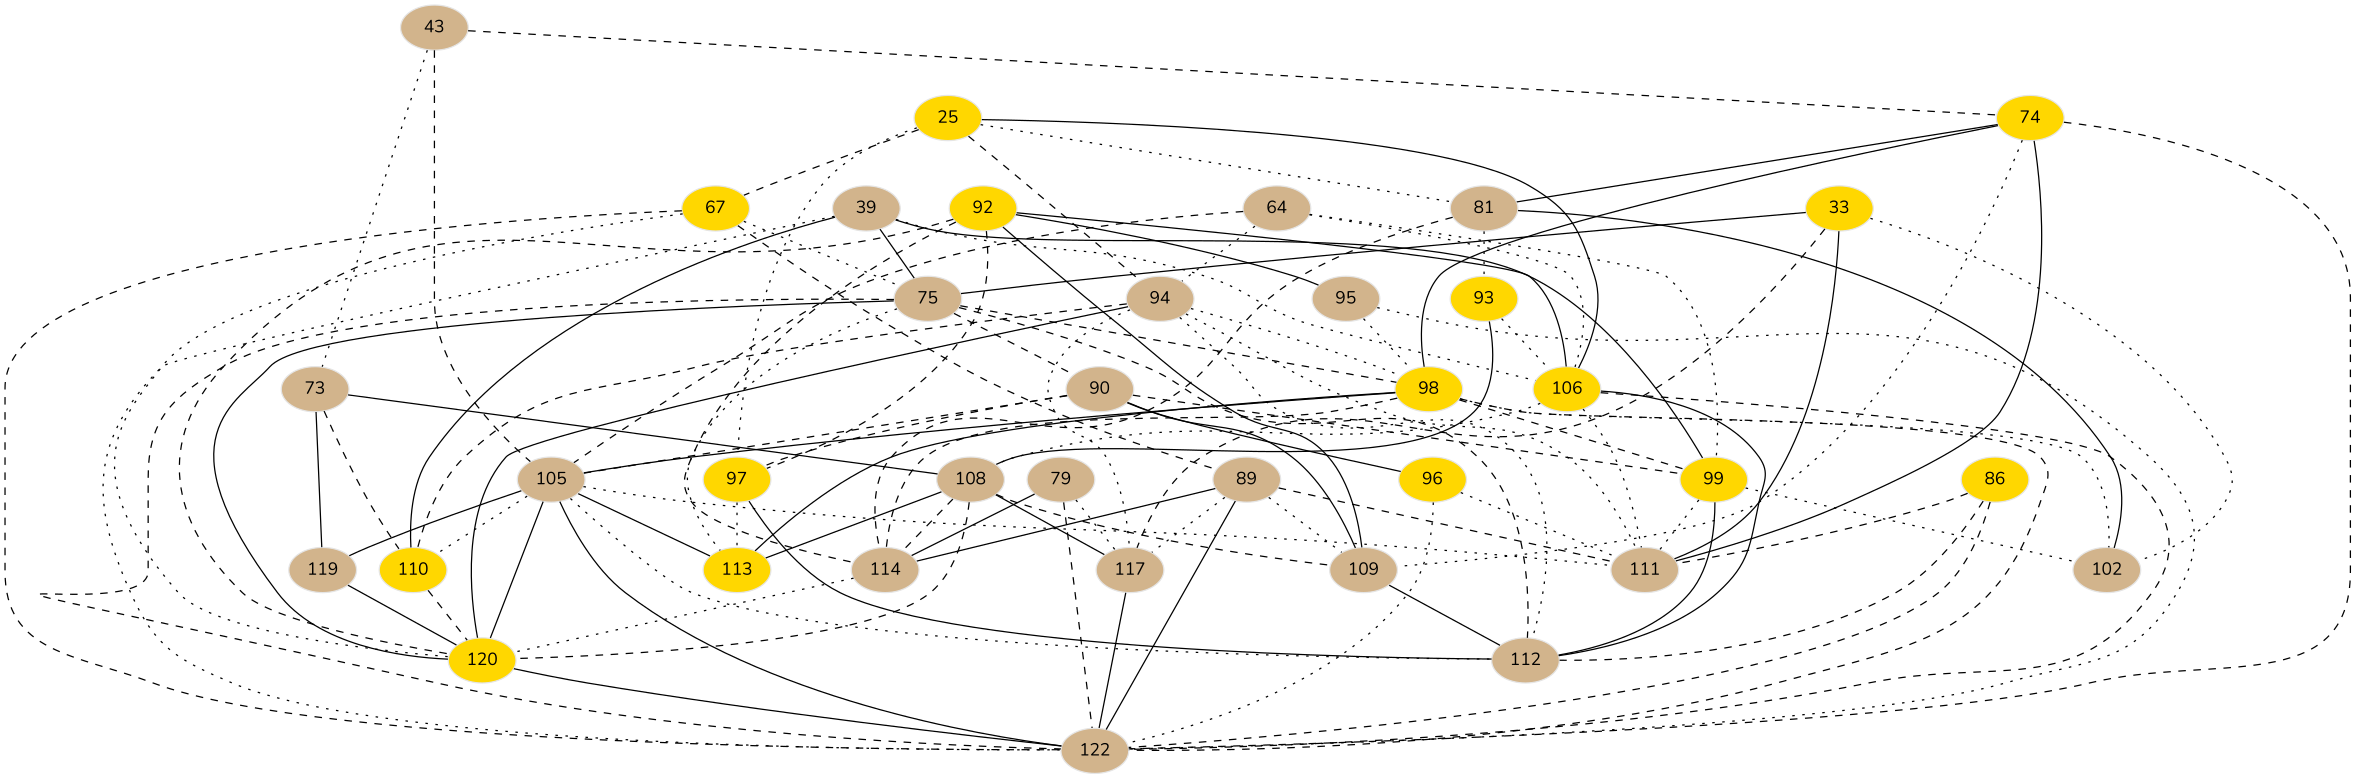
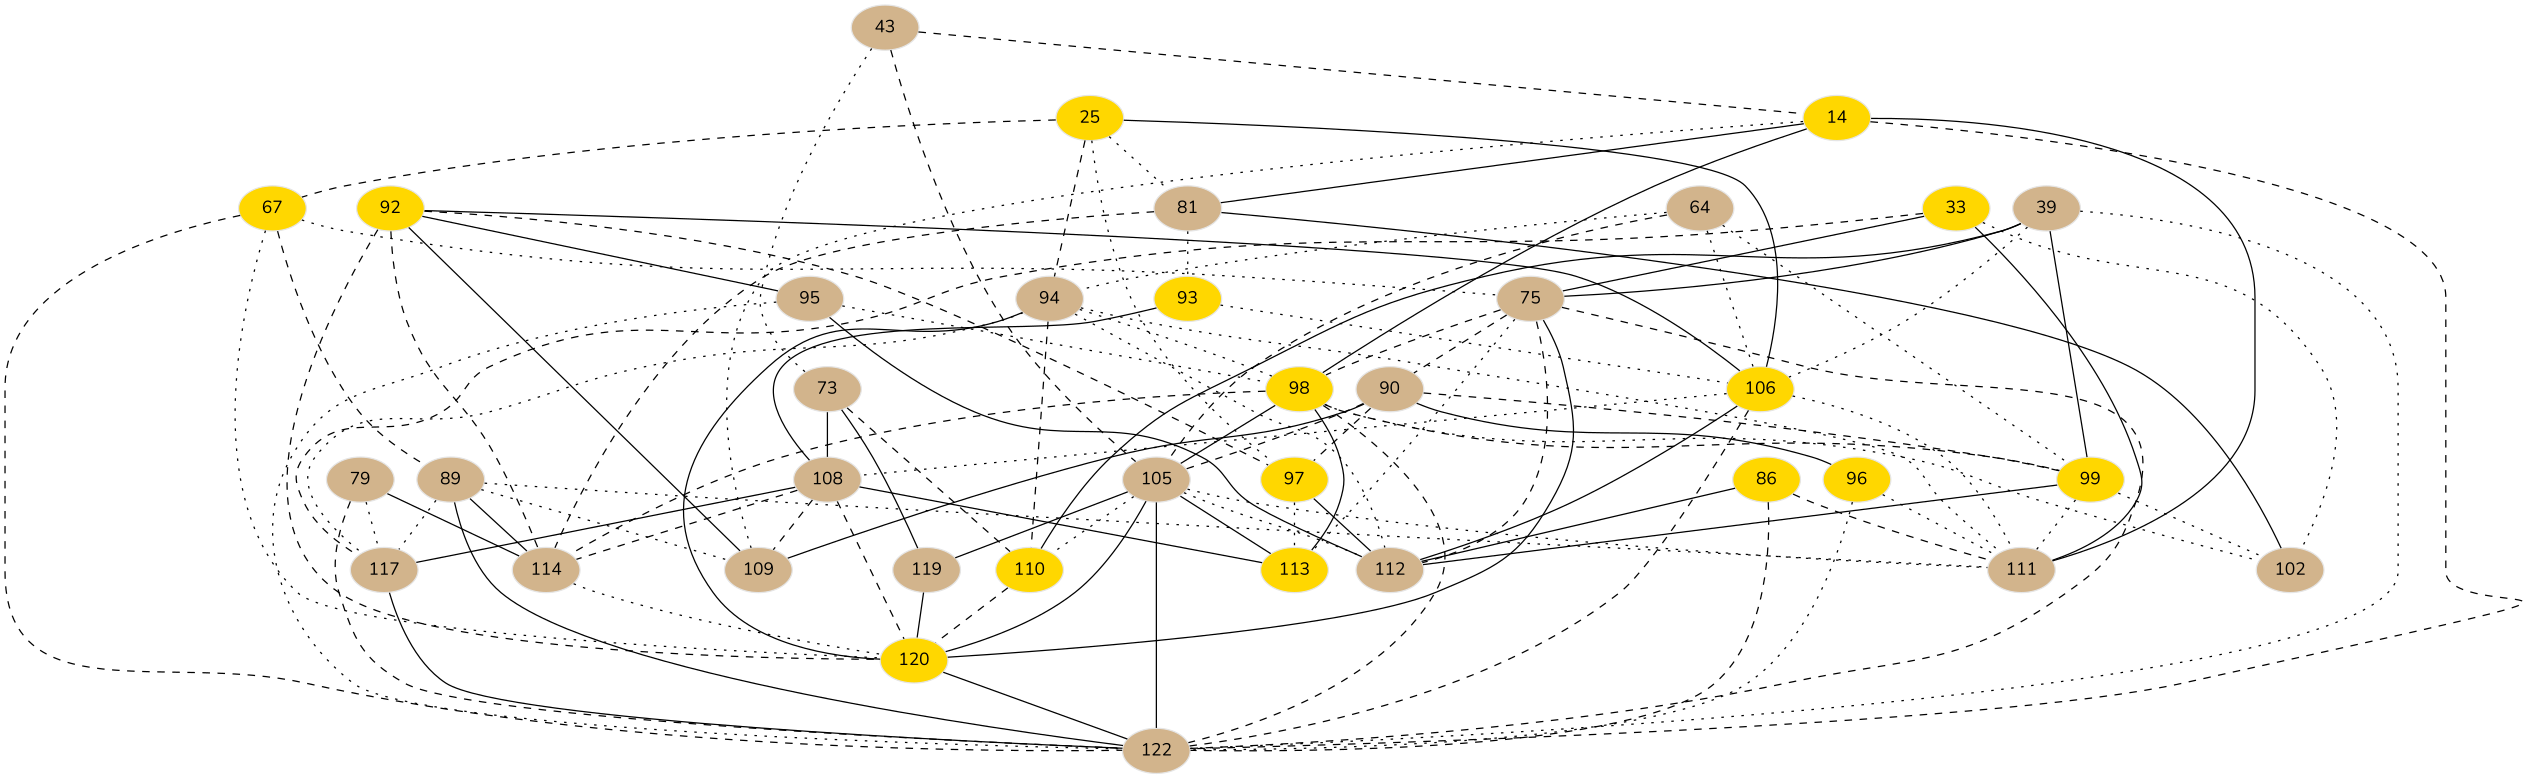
(2030, 118) -> (1837, 118)
(1446, 525) -> (1198, 526)
(1445, 615) -> (1083, 431)
(1794, 633) -> (1578, 525)
